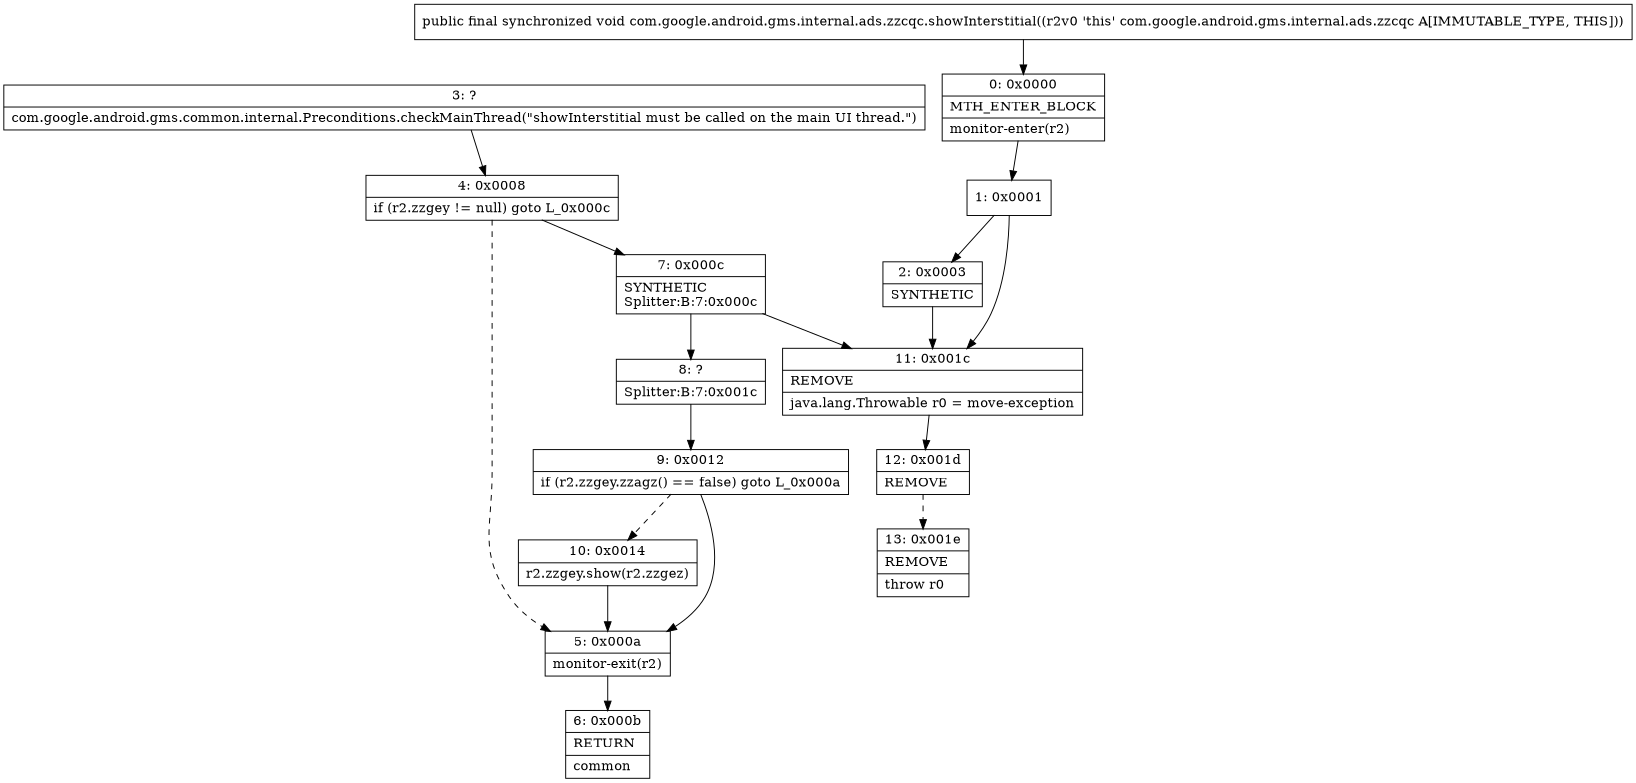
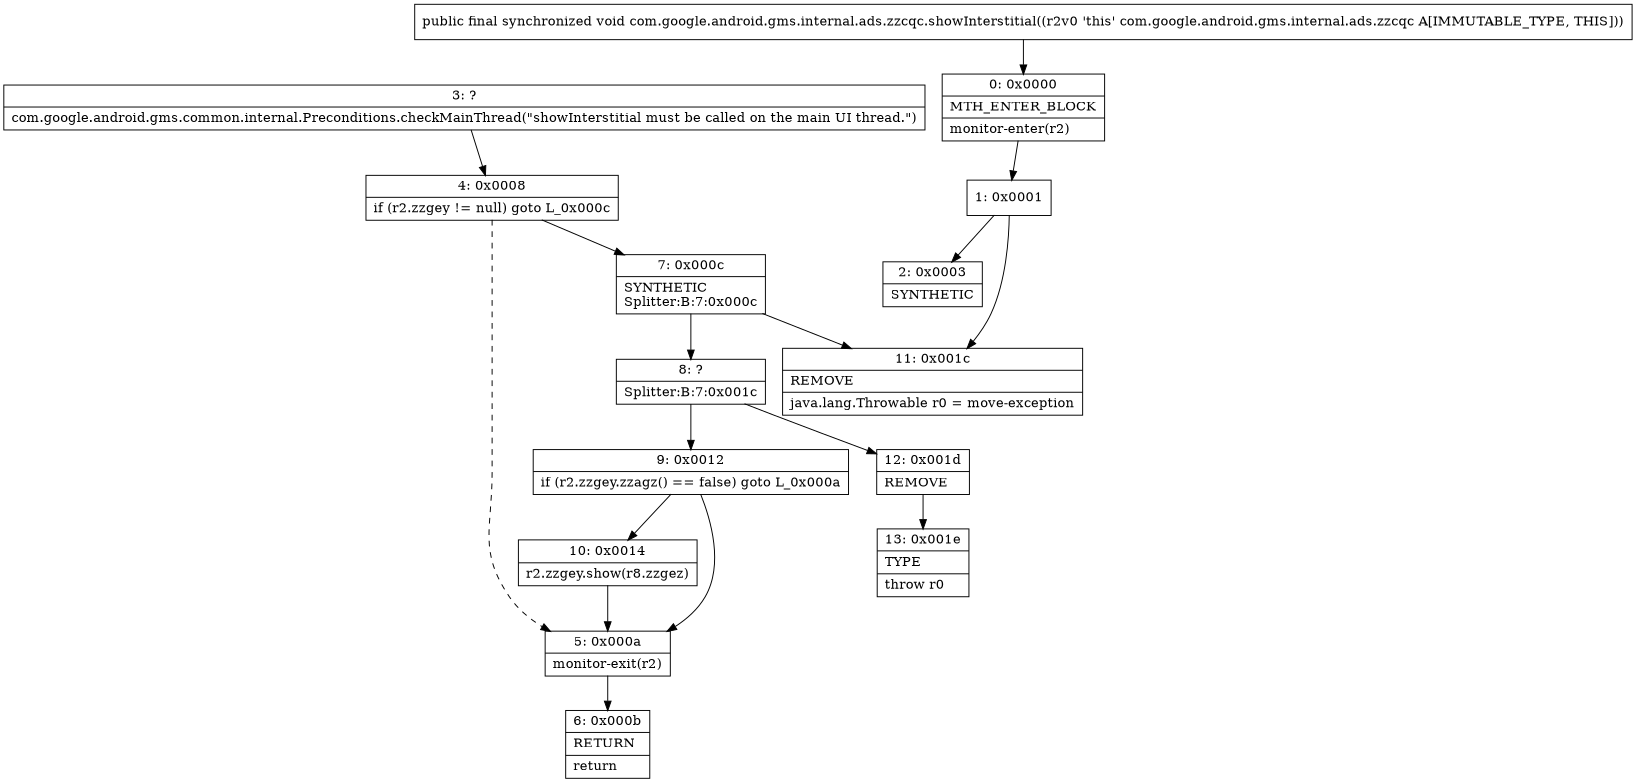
(933, 323) -> none
(928, 428) -> (806, 427)
(923, 507) -> (923, 507)
(653, 514) -> (653, 514)
(917, 562) -> (903, 562)
(608, 574) -> (608, 574)
(602, 766) -> (595, 766)
